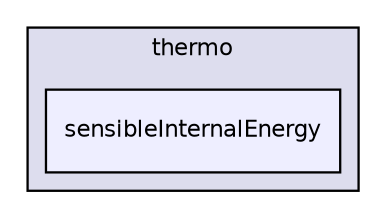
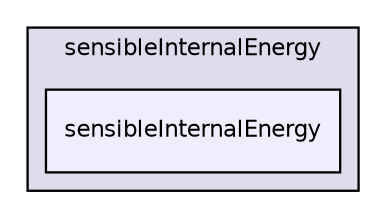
(193, 49) -> (193, 49)
